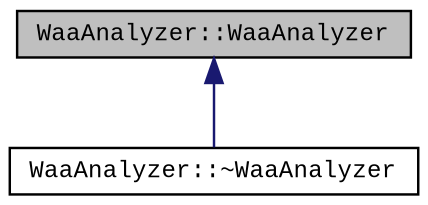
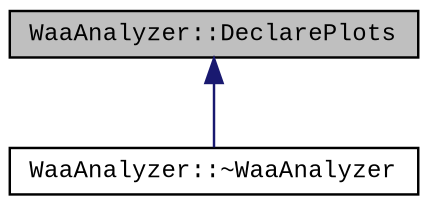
(214, 34) -> (214, 34)
